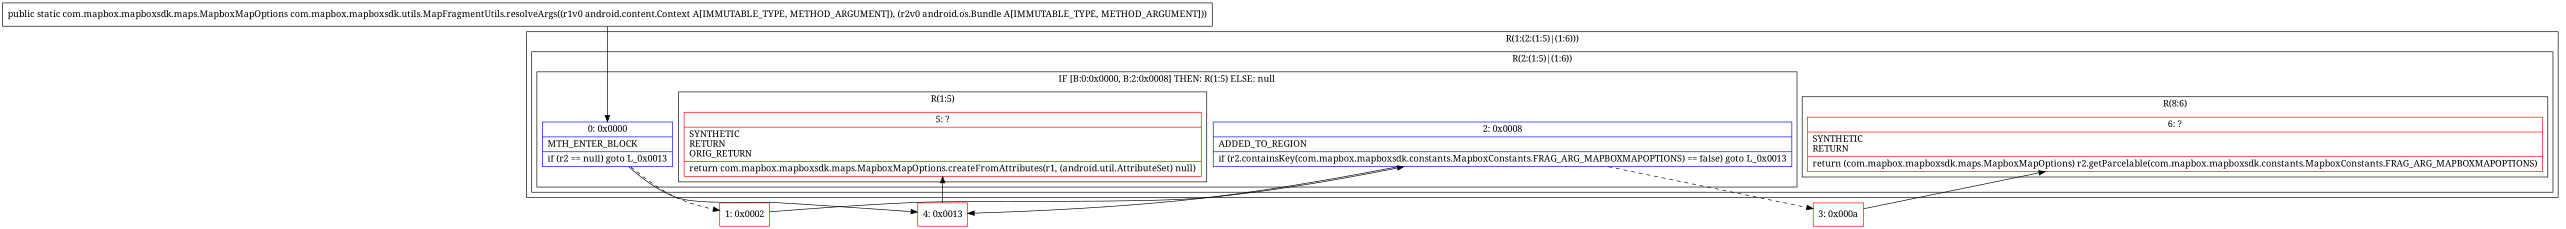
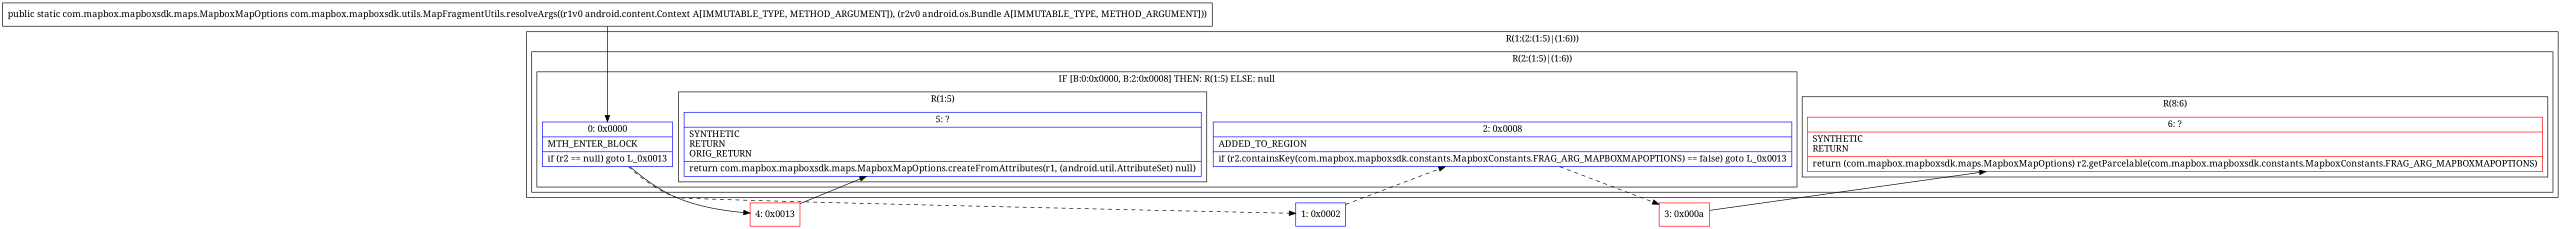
(943, 144) -> (943, 144)
(1069, 201) -> (1402, 183)
(1134, 205) -> none
(745, 215) -> (1321, 215)
